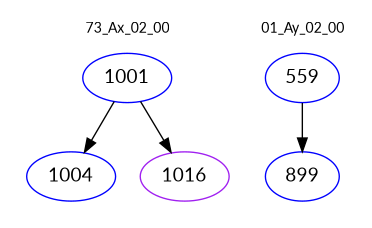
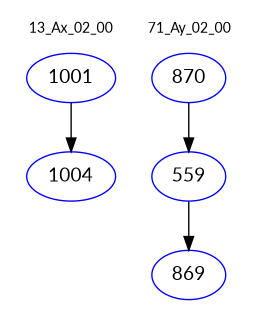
(128, 29) -> (71, 29)
(303, 29) -> (189, 29)
none -> (189, 78)
(185, 176) -> none
(302, 176) -> (189, 275)
